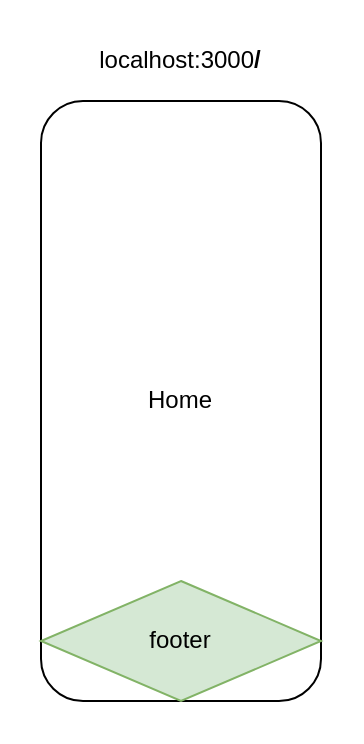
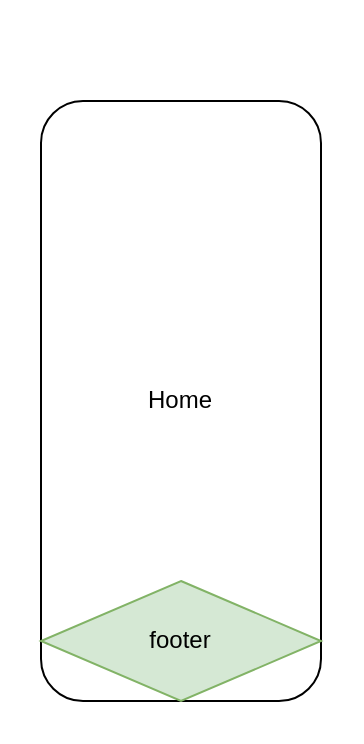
(181, 61) -> none
